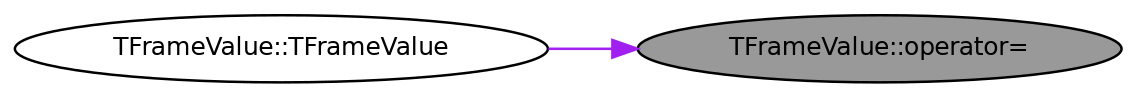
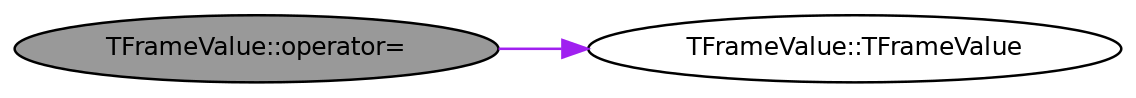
(580, 49) -> (530, 49)
